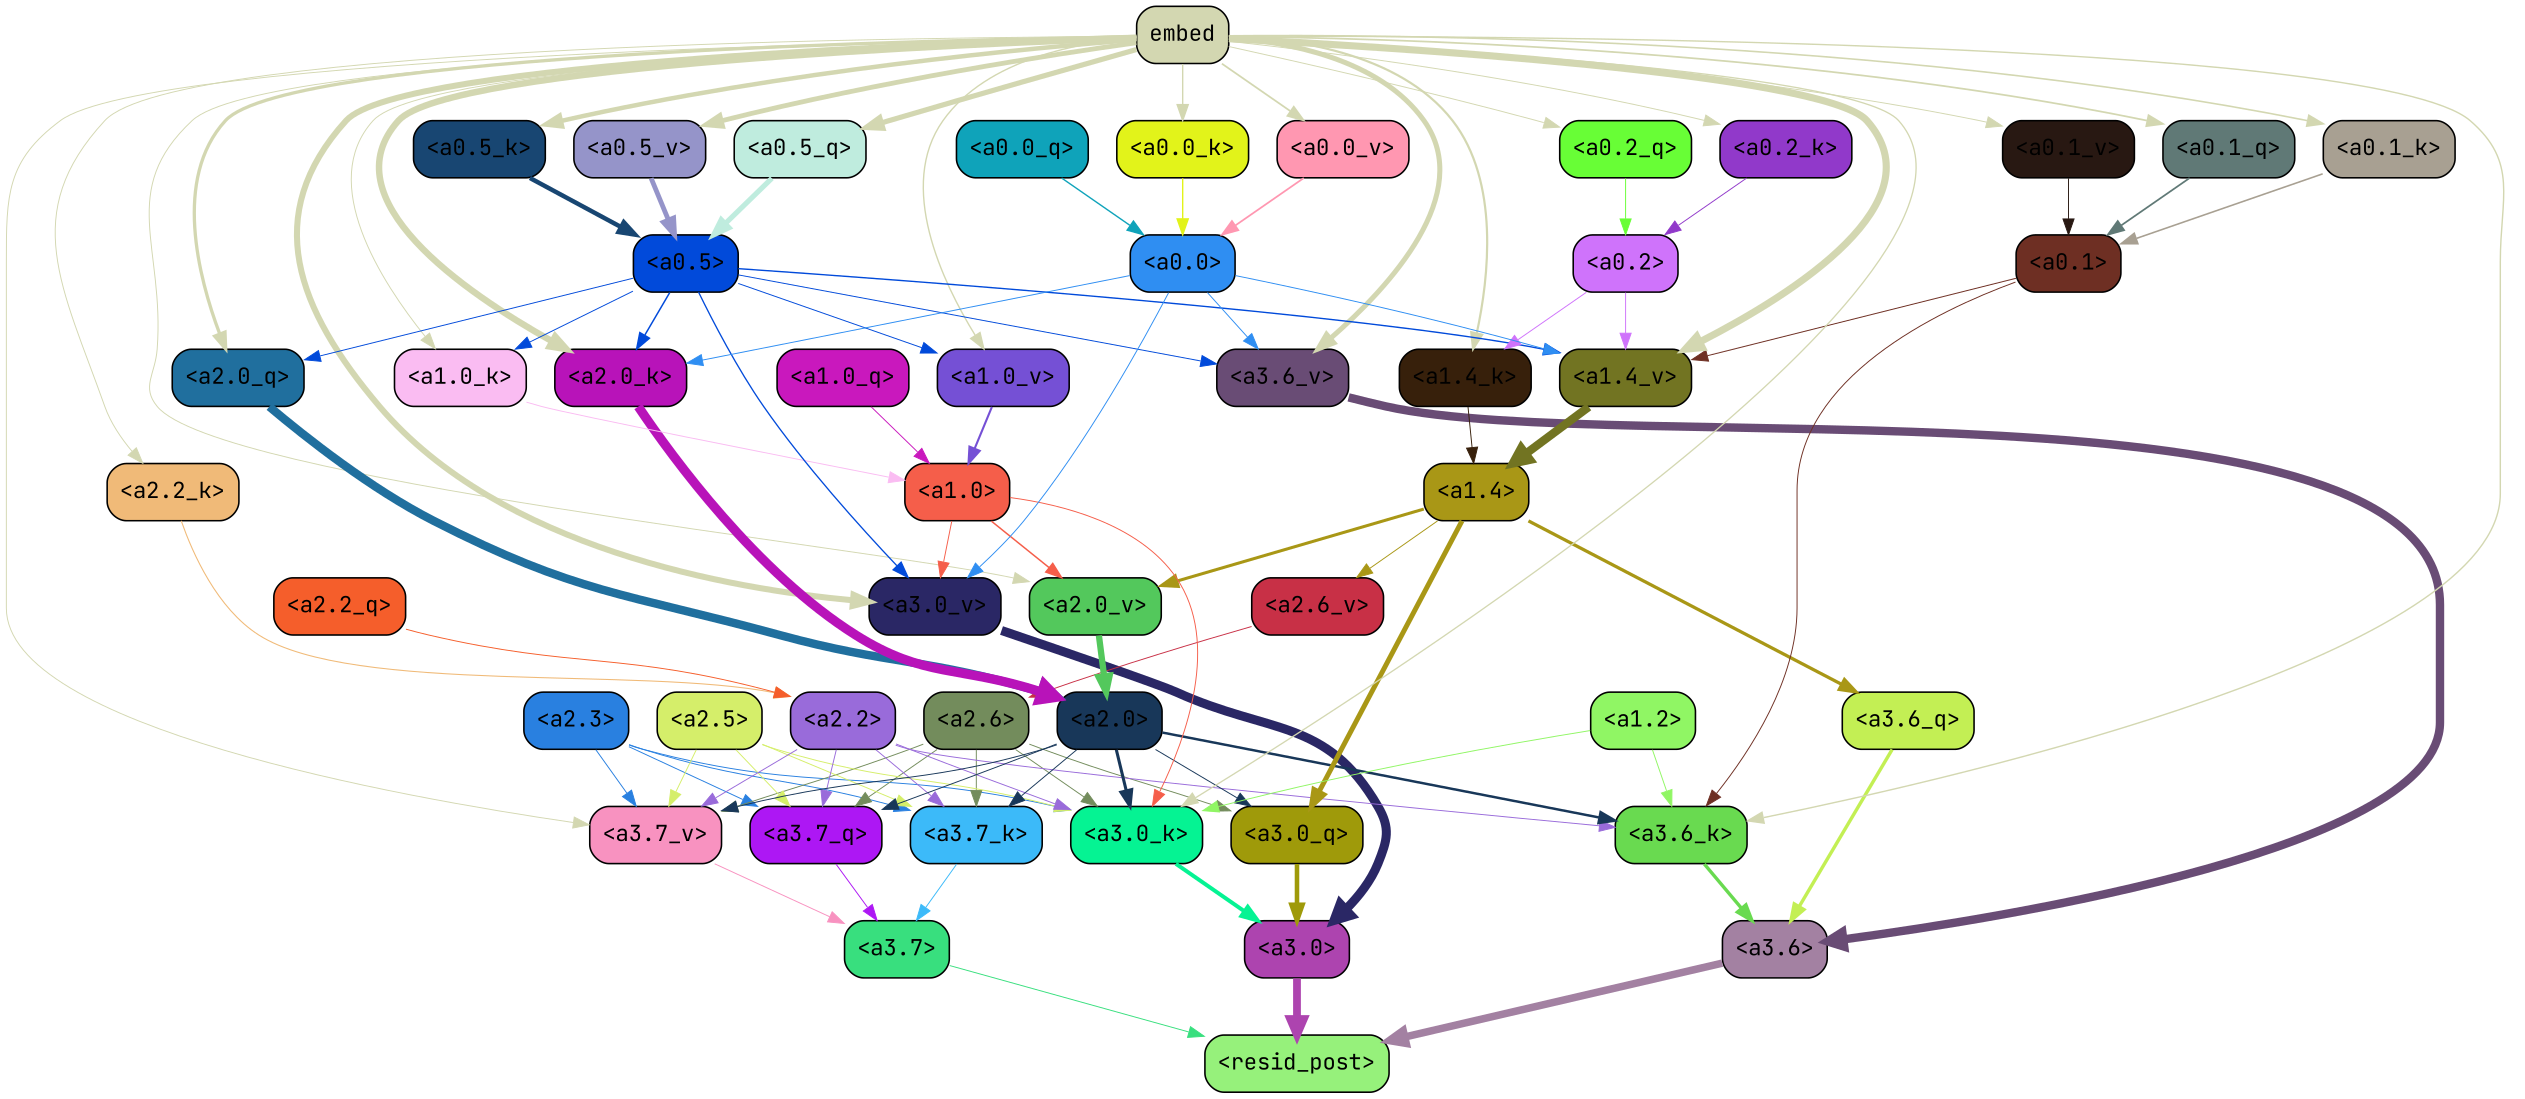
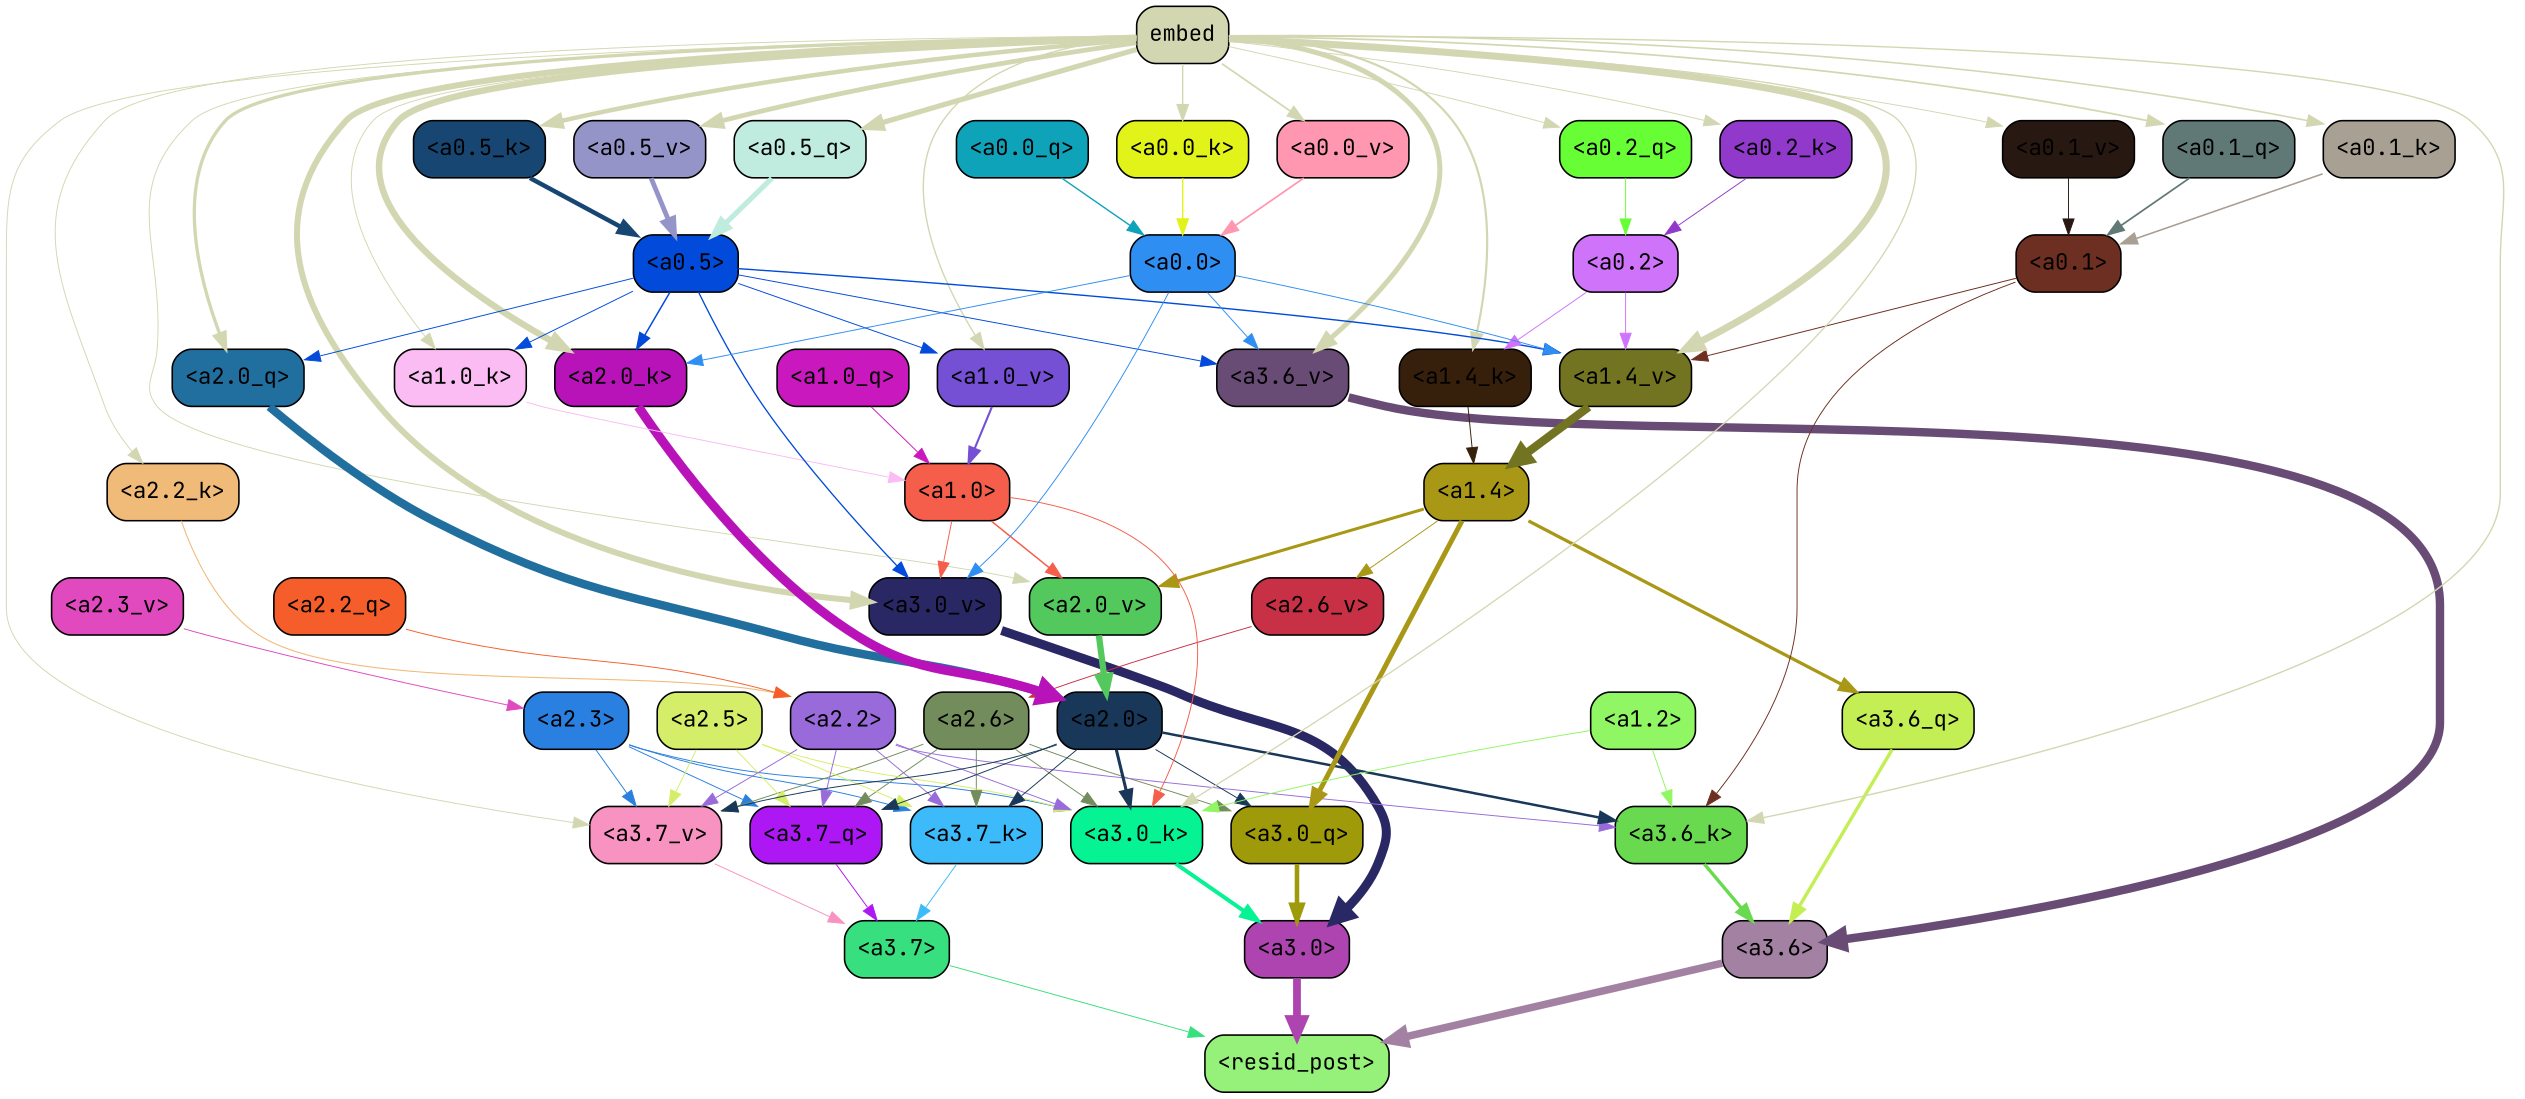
none -> (117, 606)
